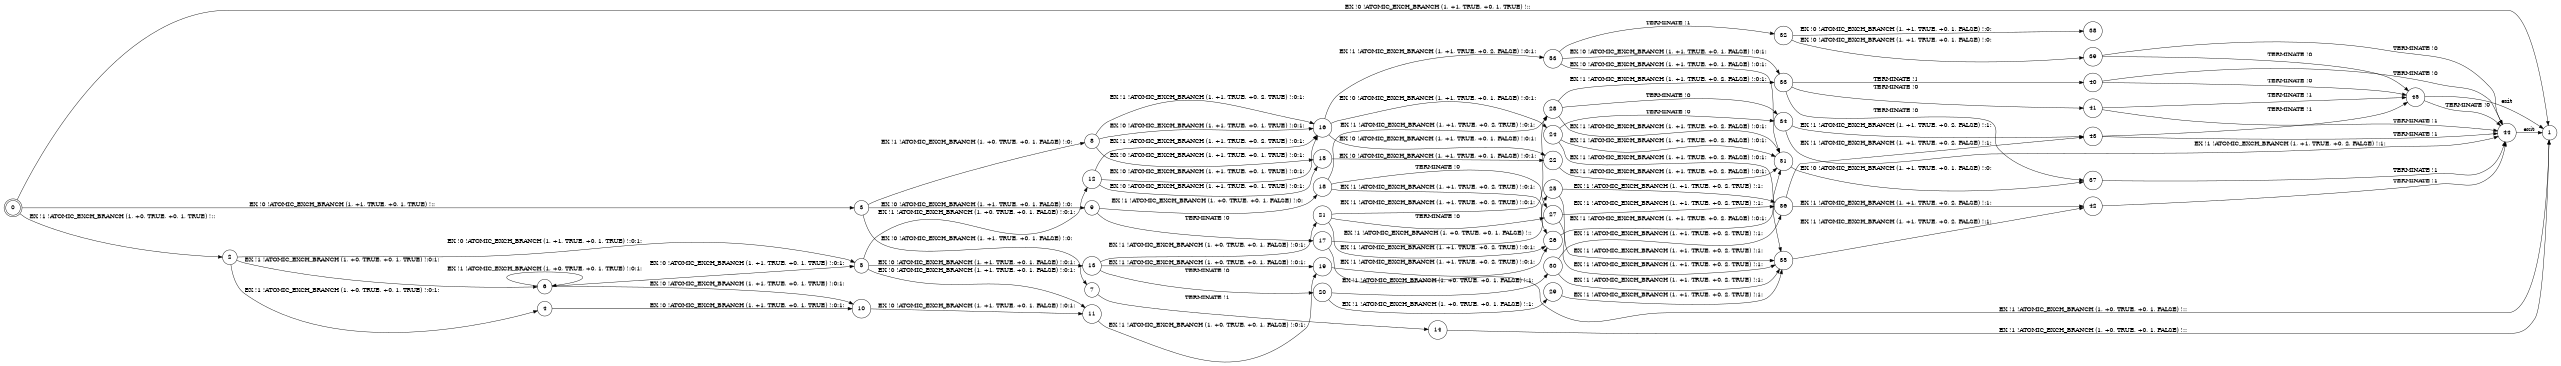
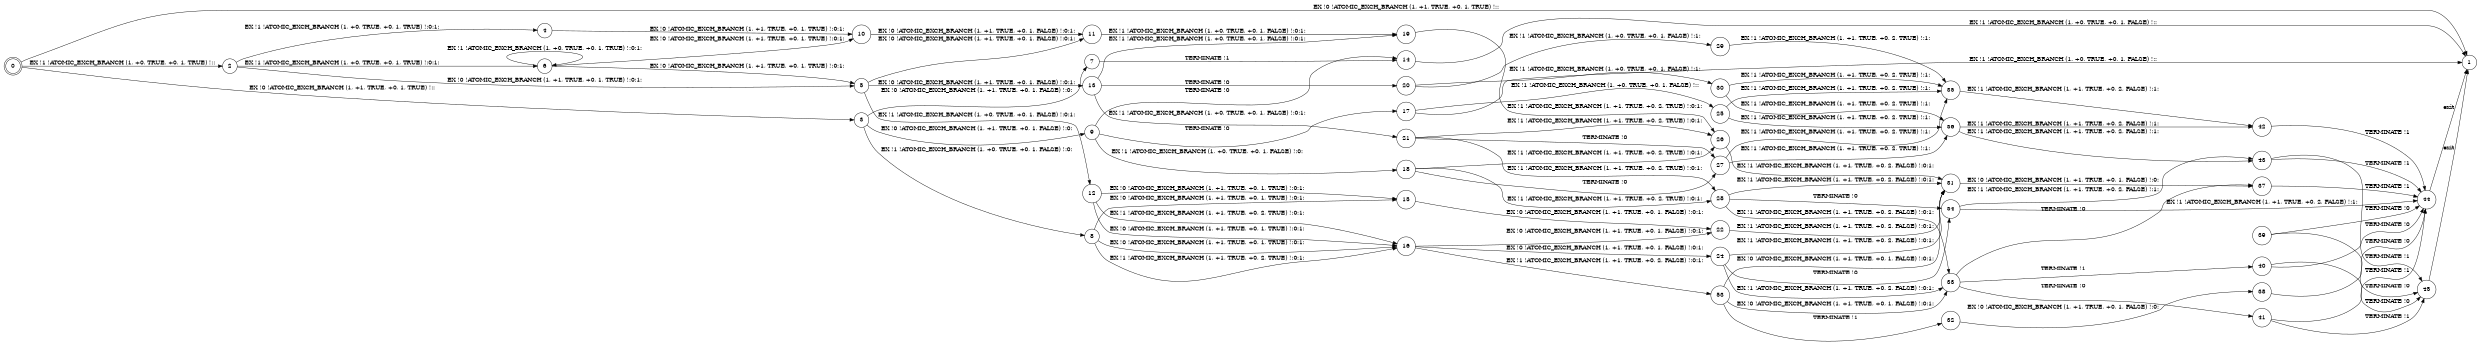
(1935, 61) -> none
none -> (1250, 105)
(2461, 111) -> (2354, 282)
(1698, 163) -> (1823, 298)
